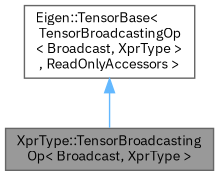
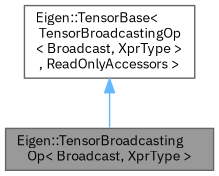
(110, 149) -> (110, 149)
